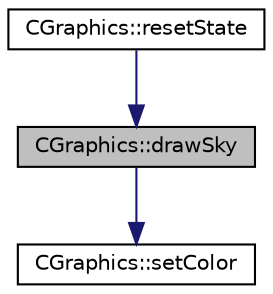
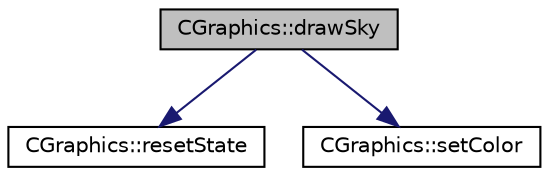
(136, 78) -> (216, 81)
